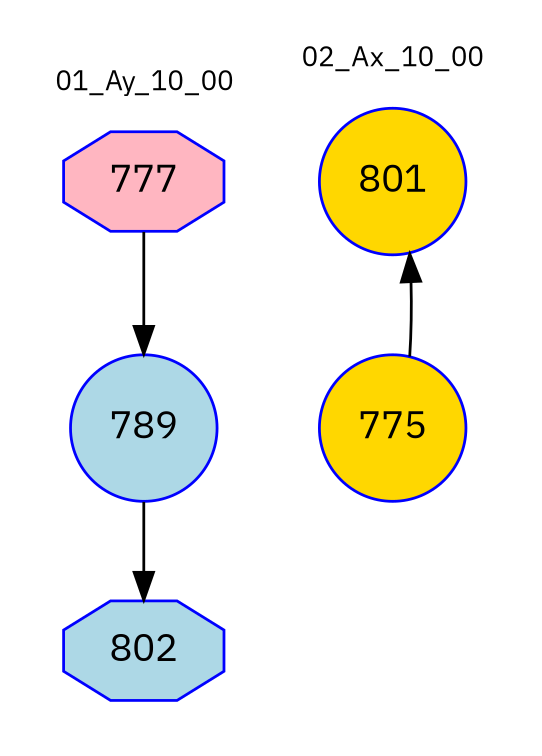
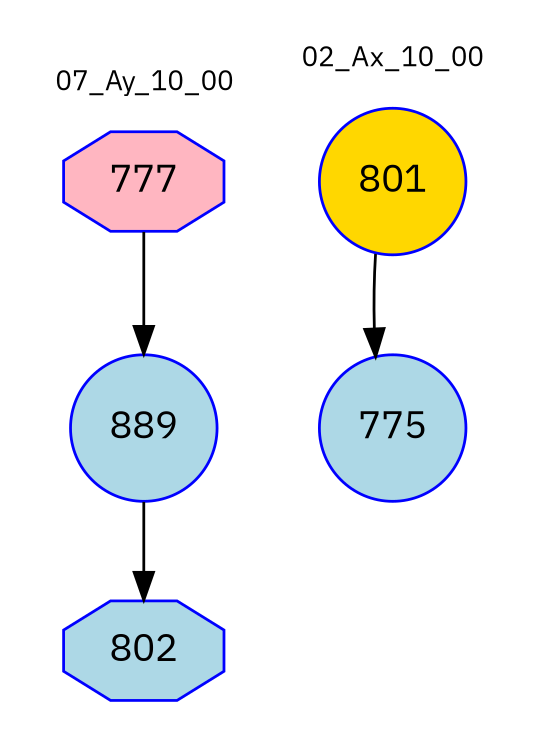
(145, 83) -> (145, 83)
(411, 319) -> (374, 291)
(144, 428) -> (144, 428)
(393, 428) -> (393, 428)
